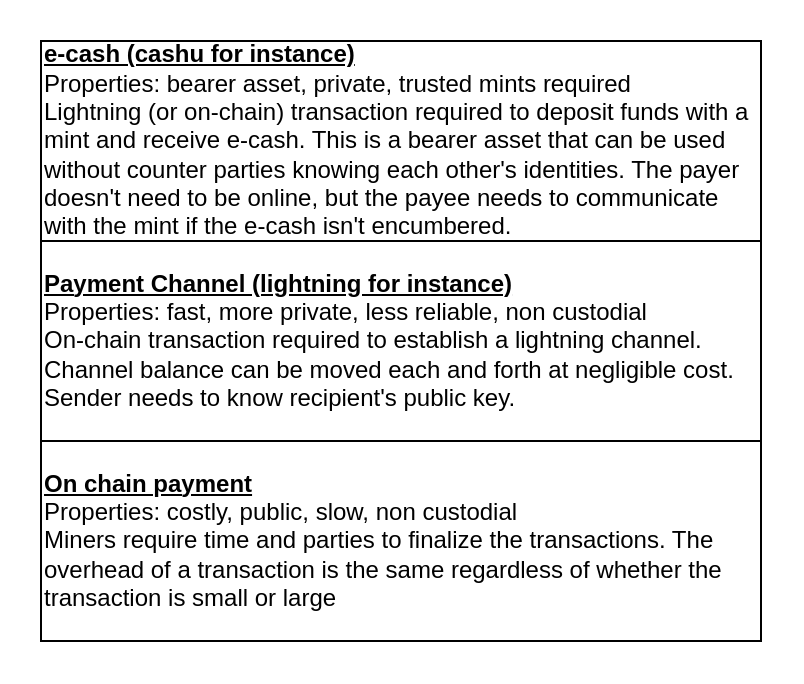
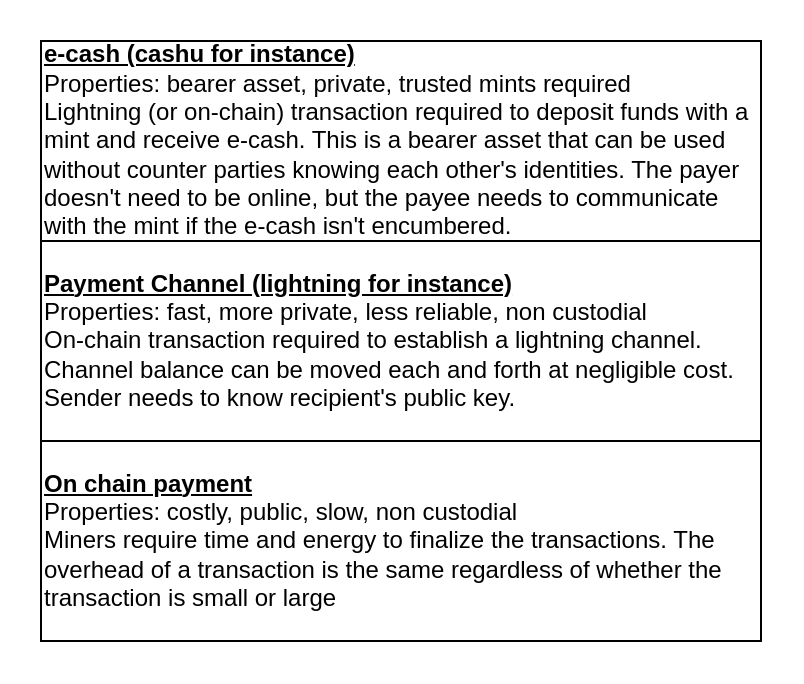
(403, 541) -> (403, 541)
